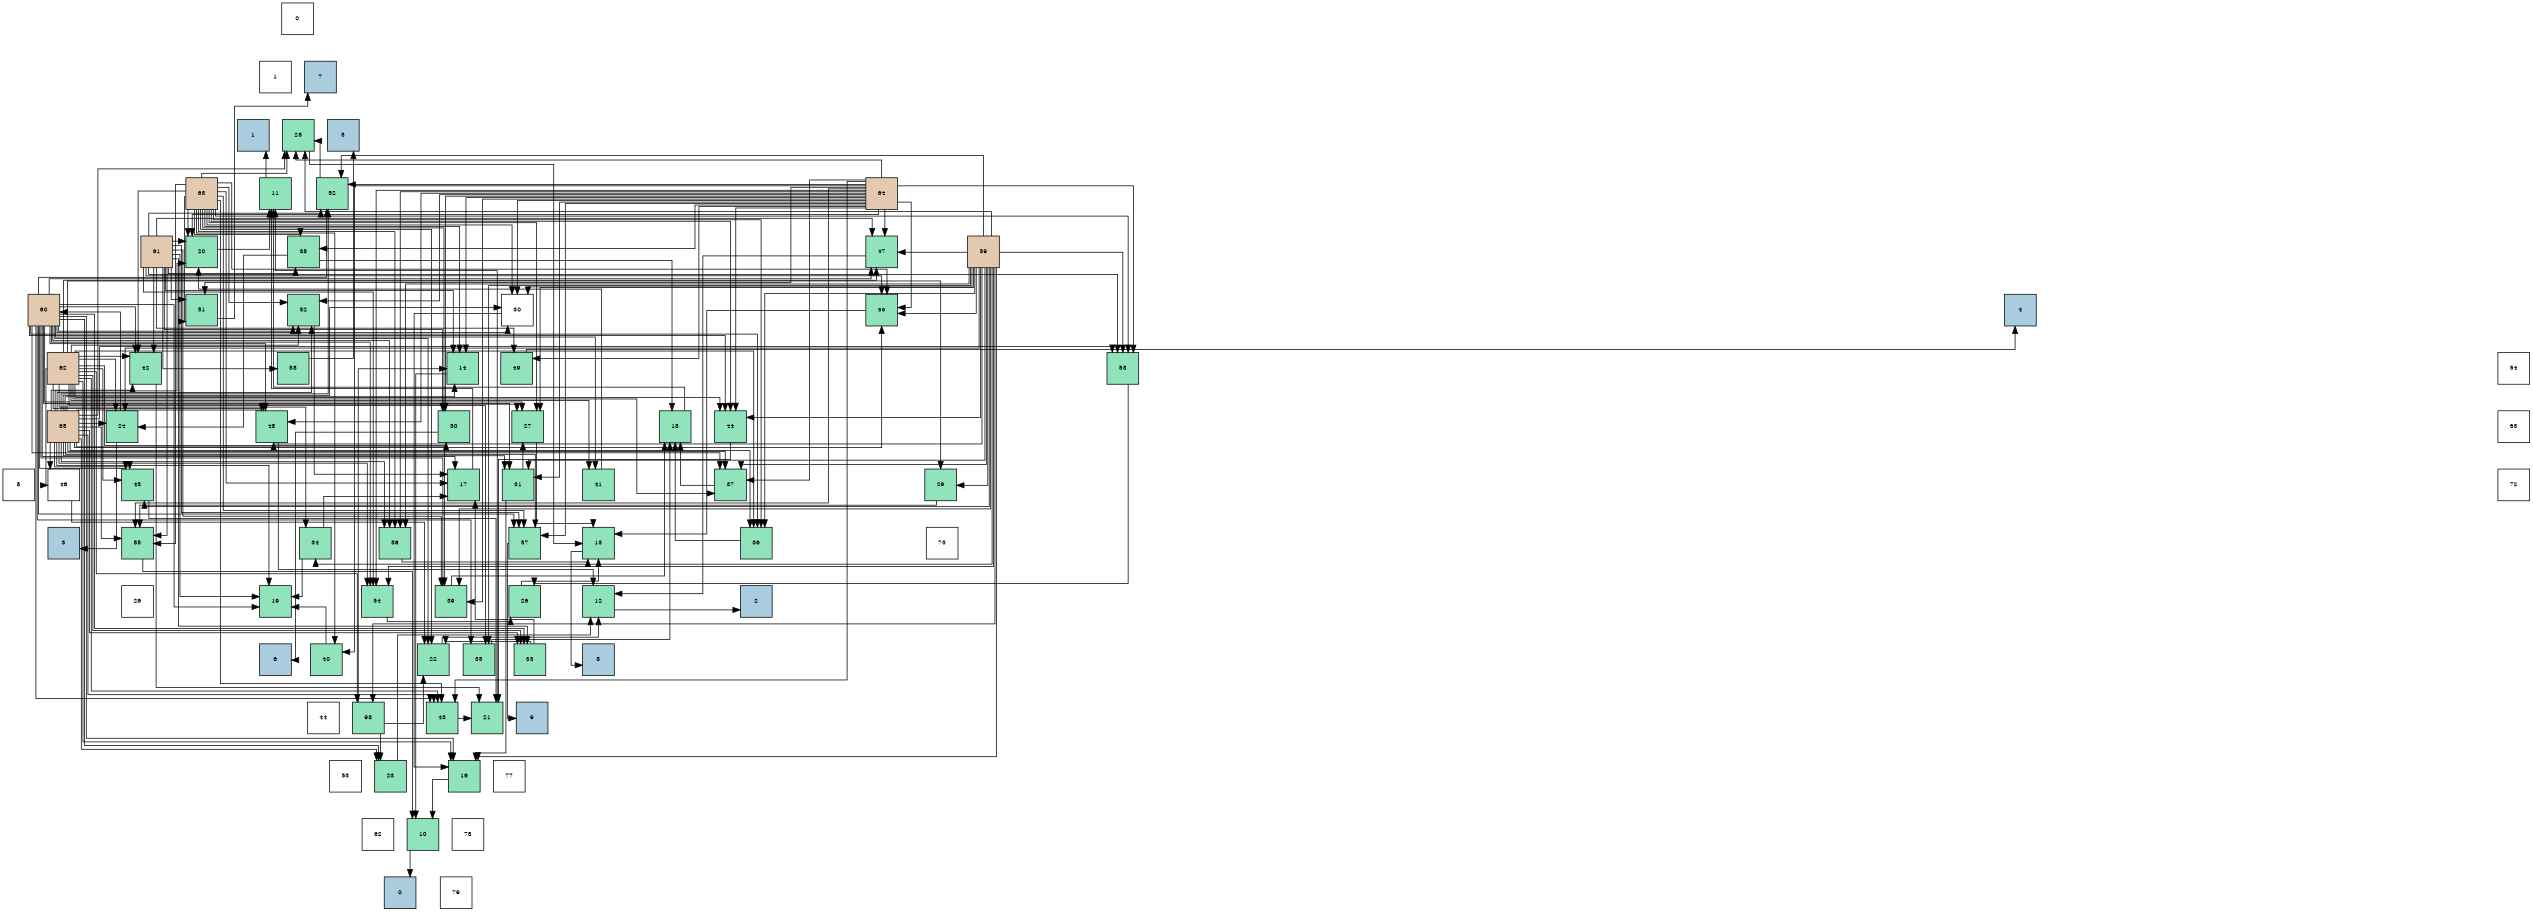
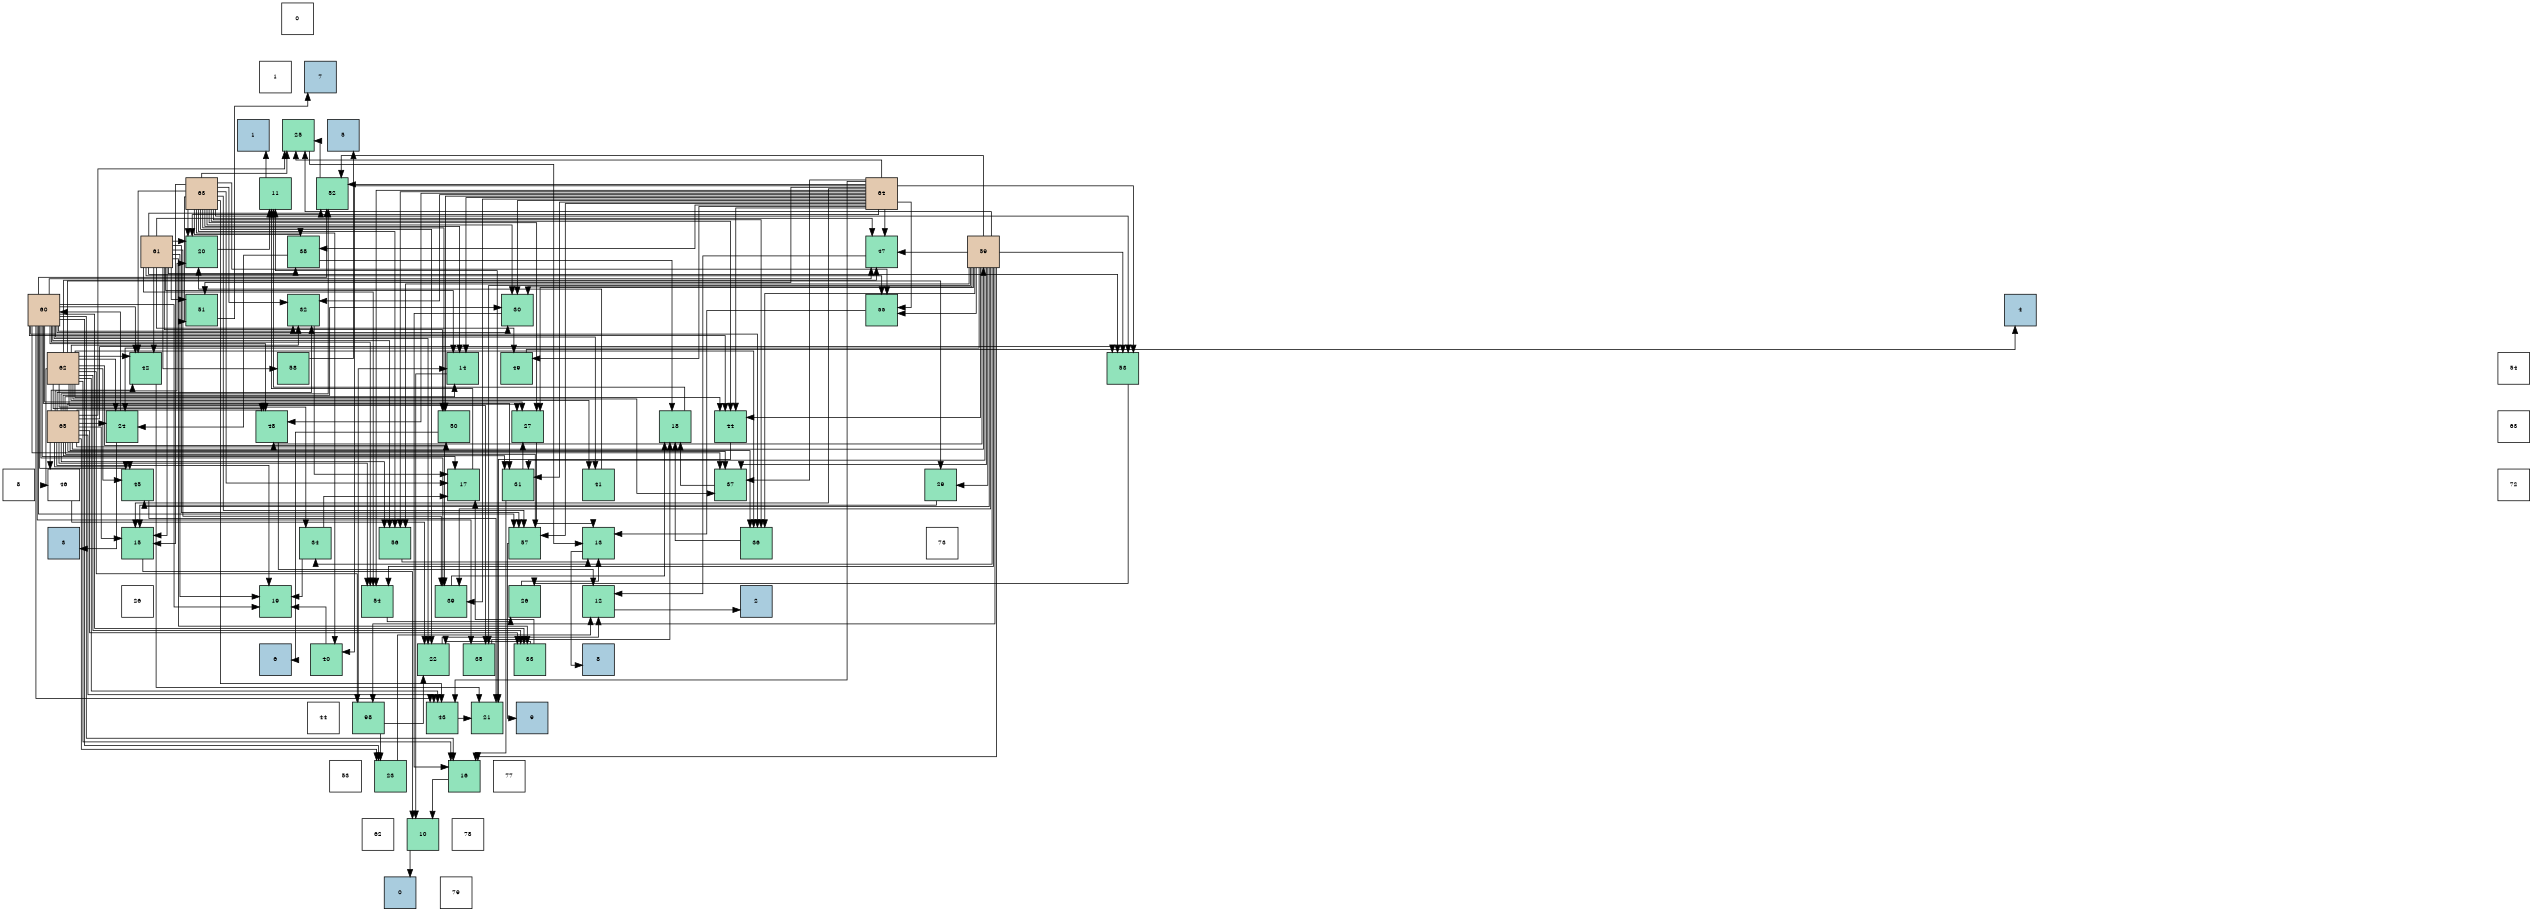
(517, 310) -> (517, 310)
(533, 448) -> (775, 449)
(138, 543) -> (138, 543)
